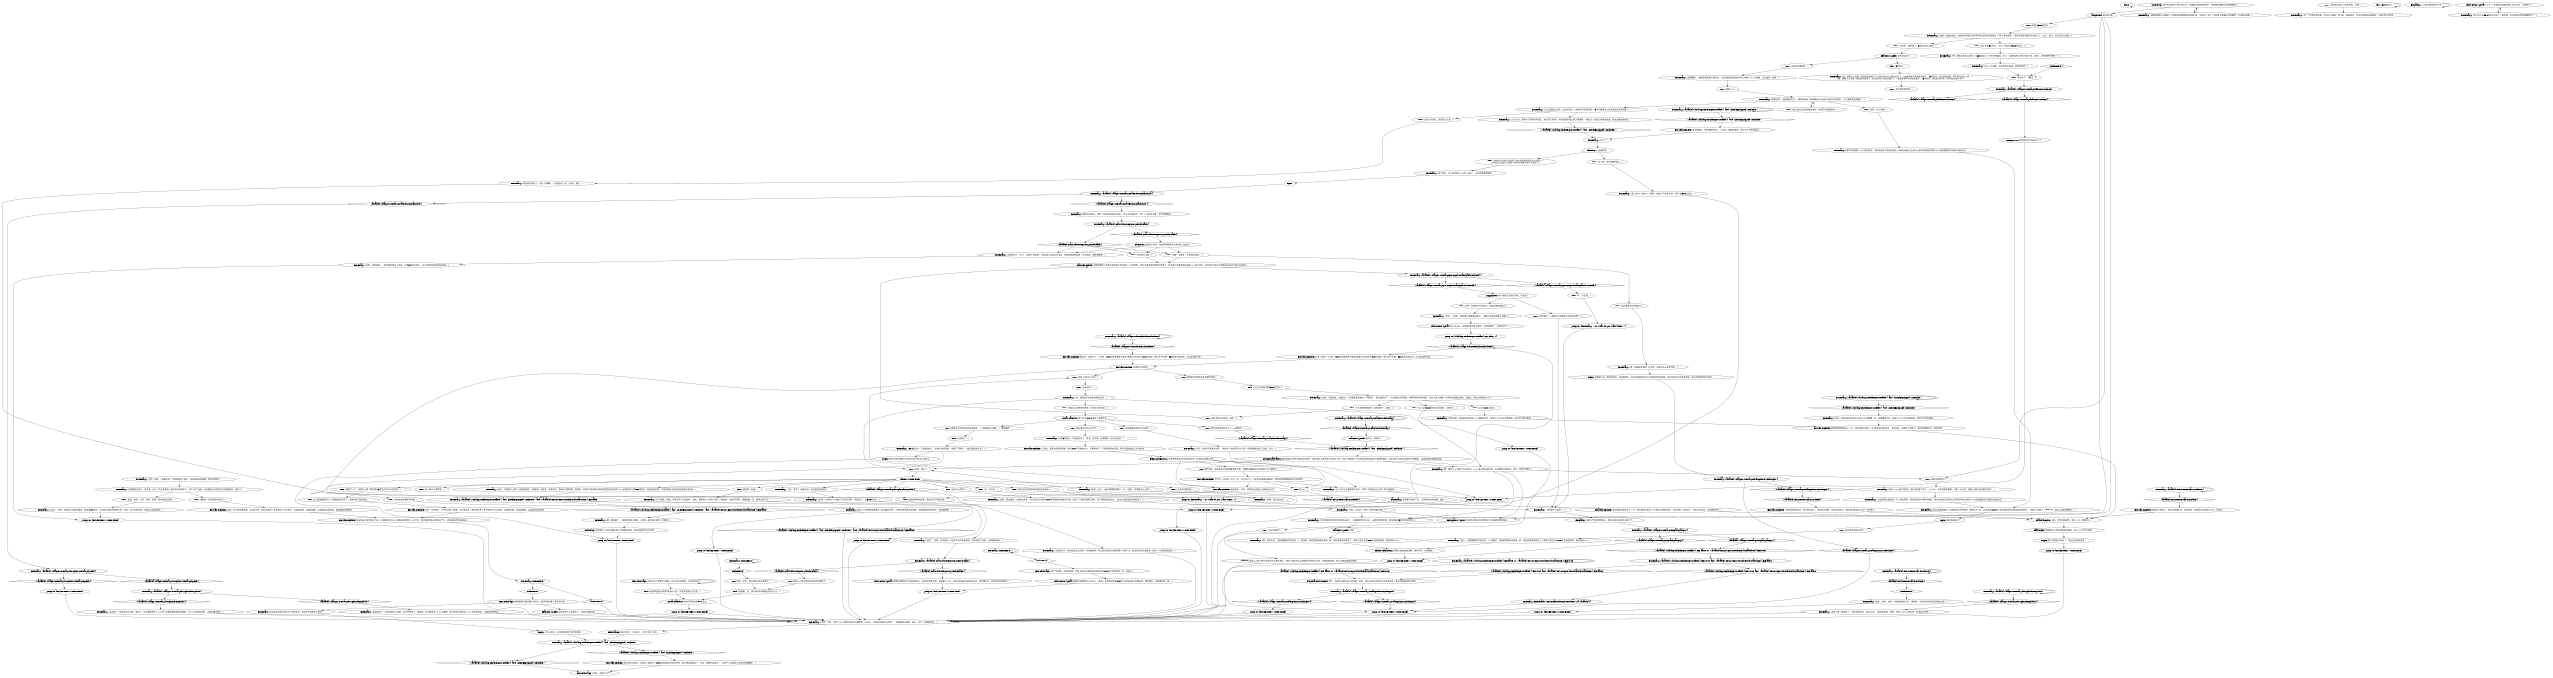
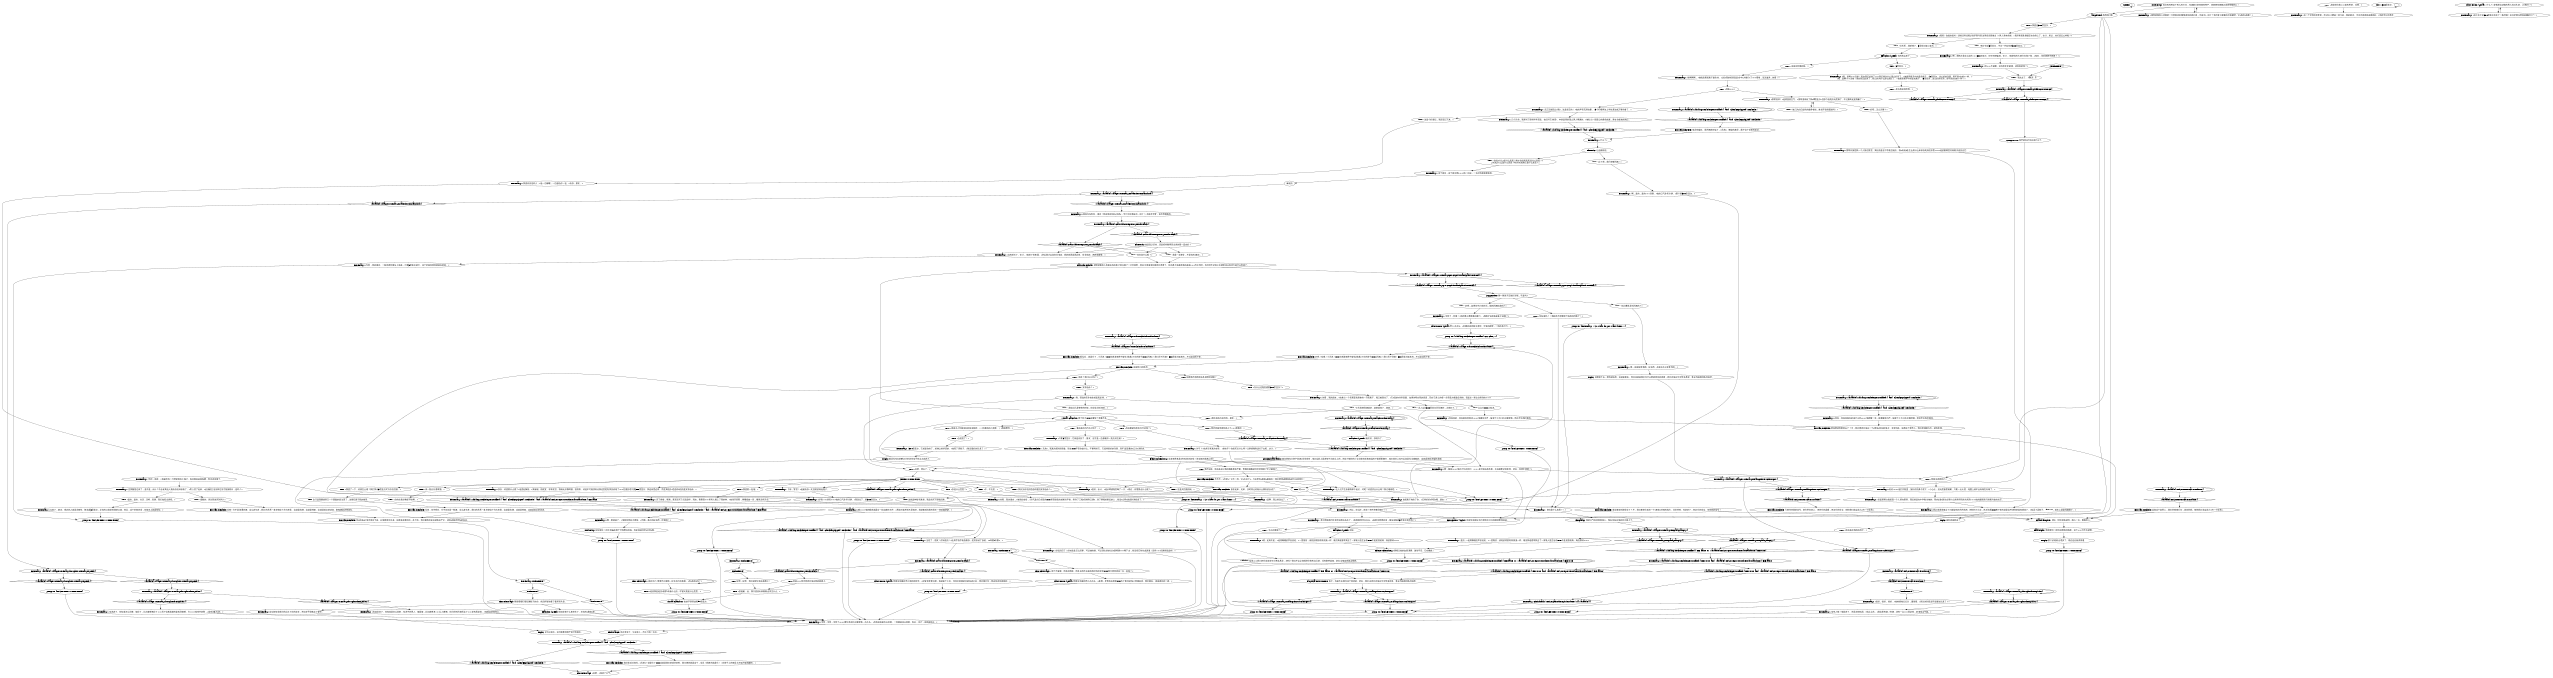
(2126, 5) -> (2126, 5)
(2427, 5) -> none
(1697, 105) -> (1659, 99)
(1290, 184) -> (1290, 184)
(1433, 261) -> (1570, 301)
(1581, 296) -> none
(1085, 412) -> (954, 423)
(592, 475) -> (419, 494)
(1482, 511) -> (1273, 473)
